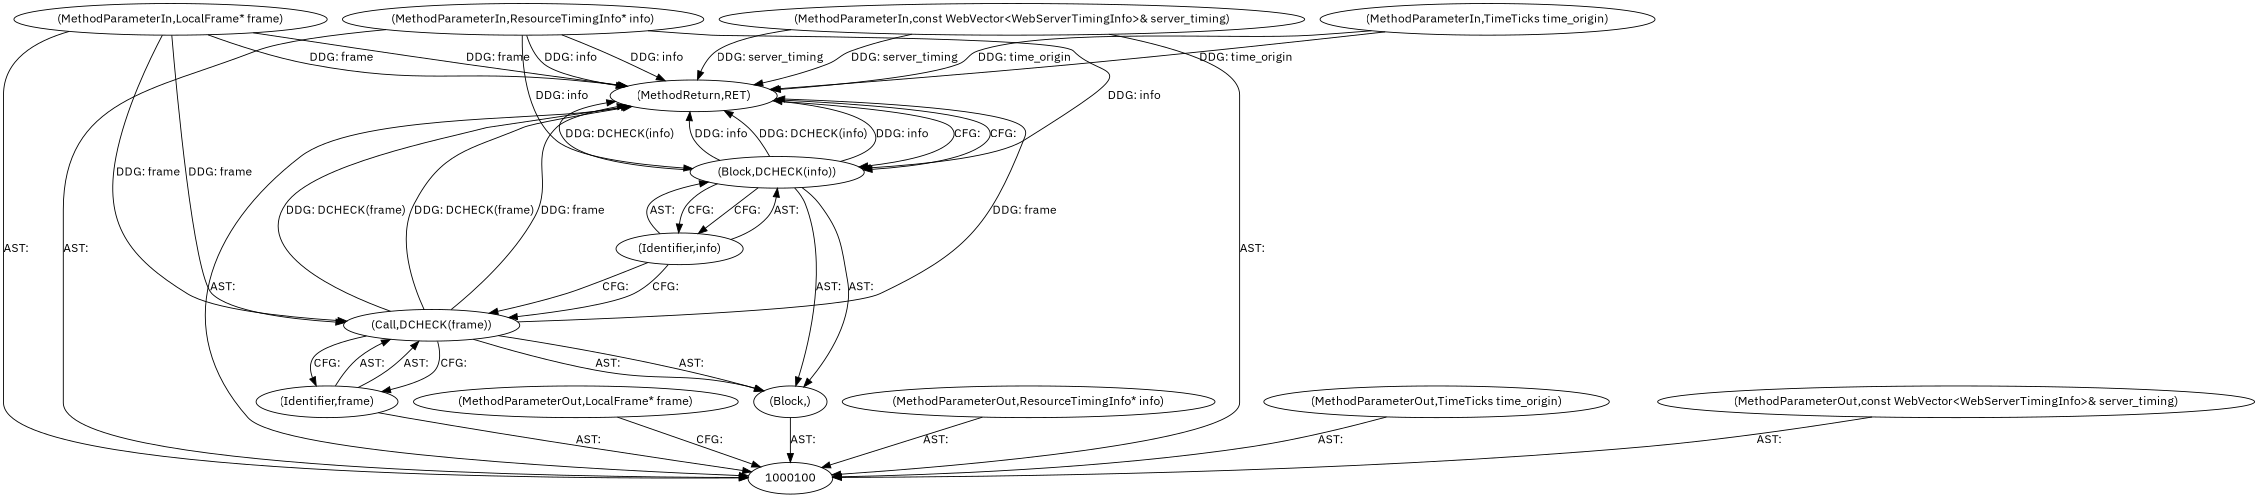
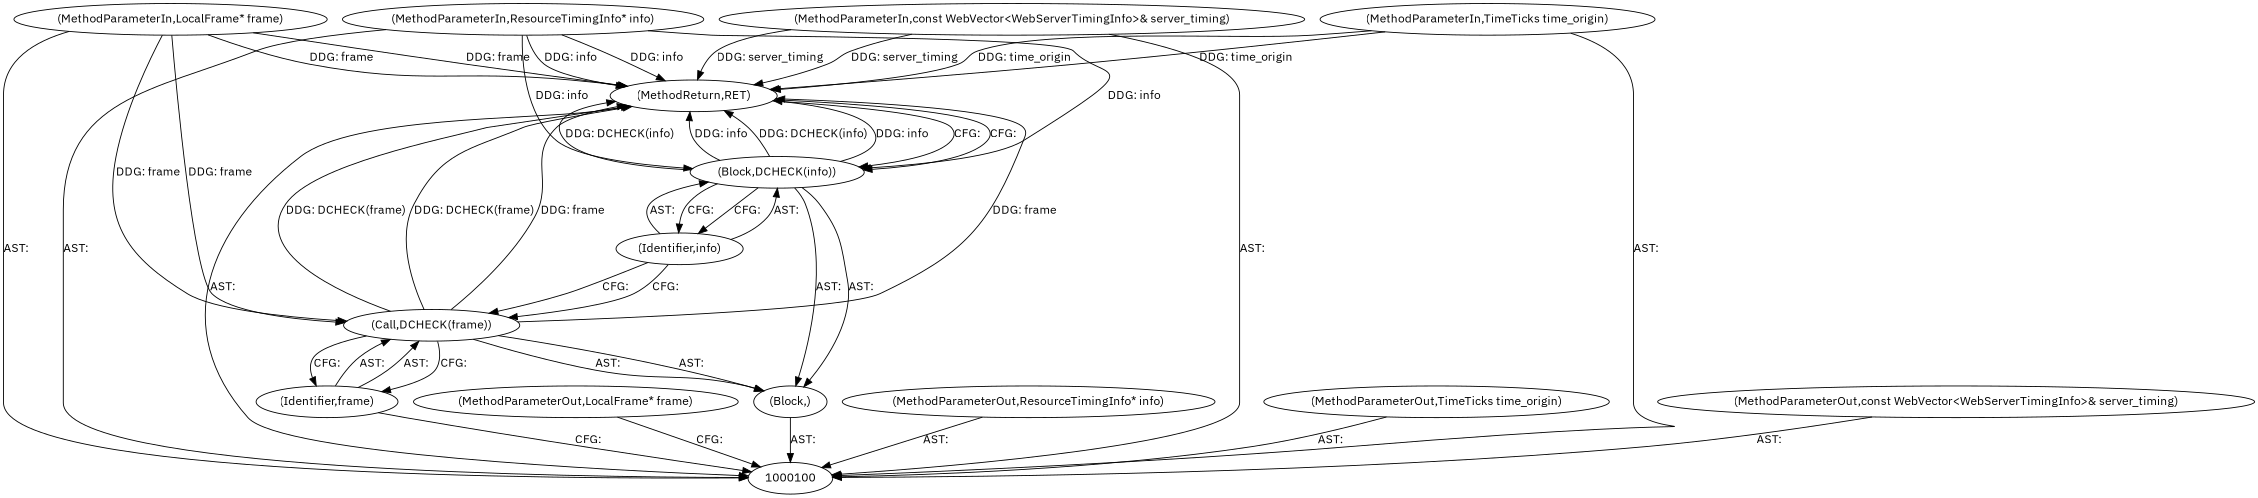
none -> (1482, 437)
(590, 440) -> (590, 440)
